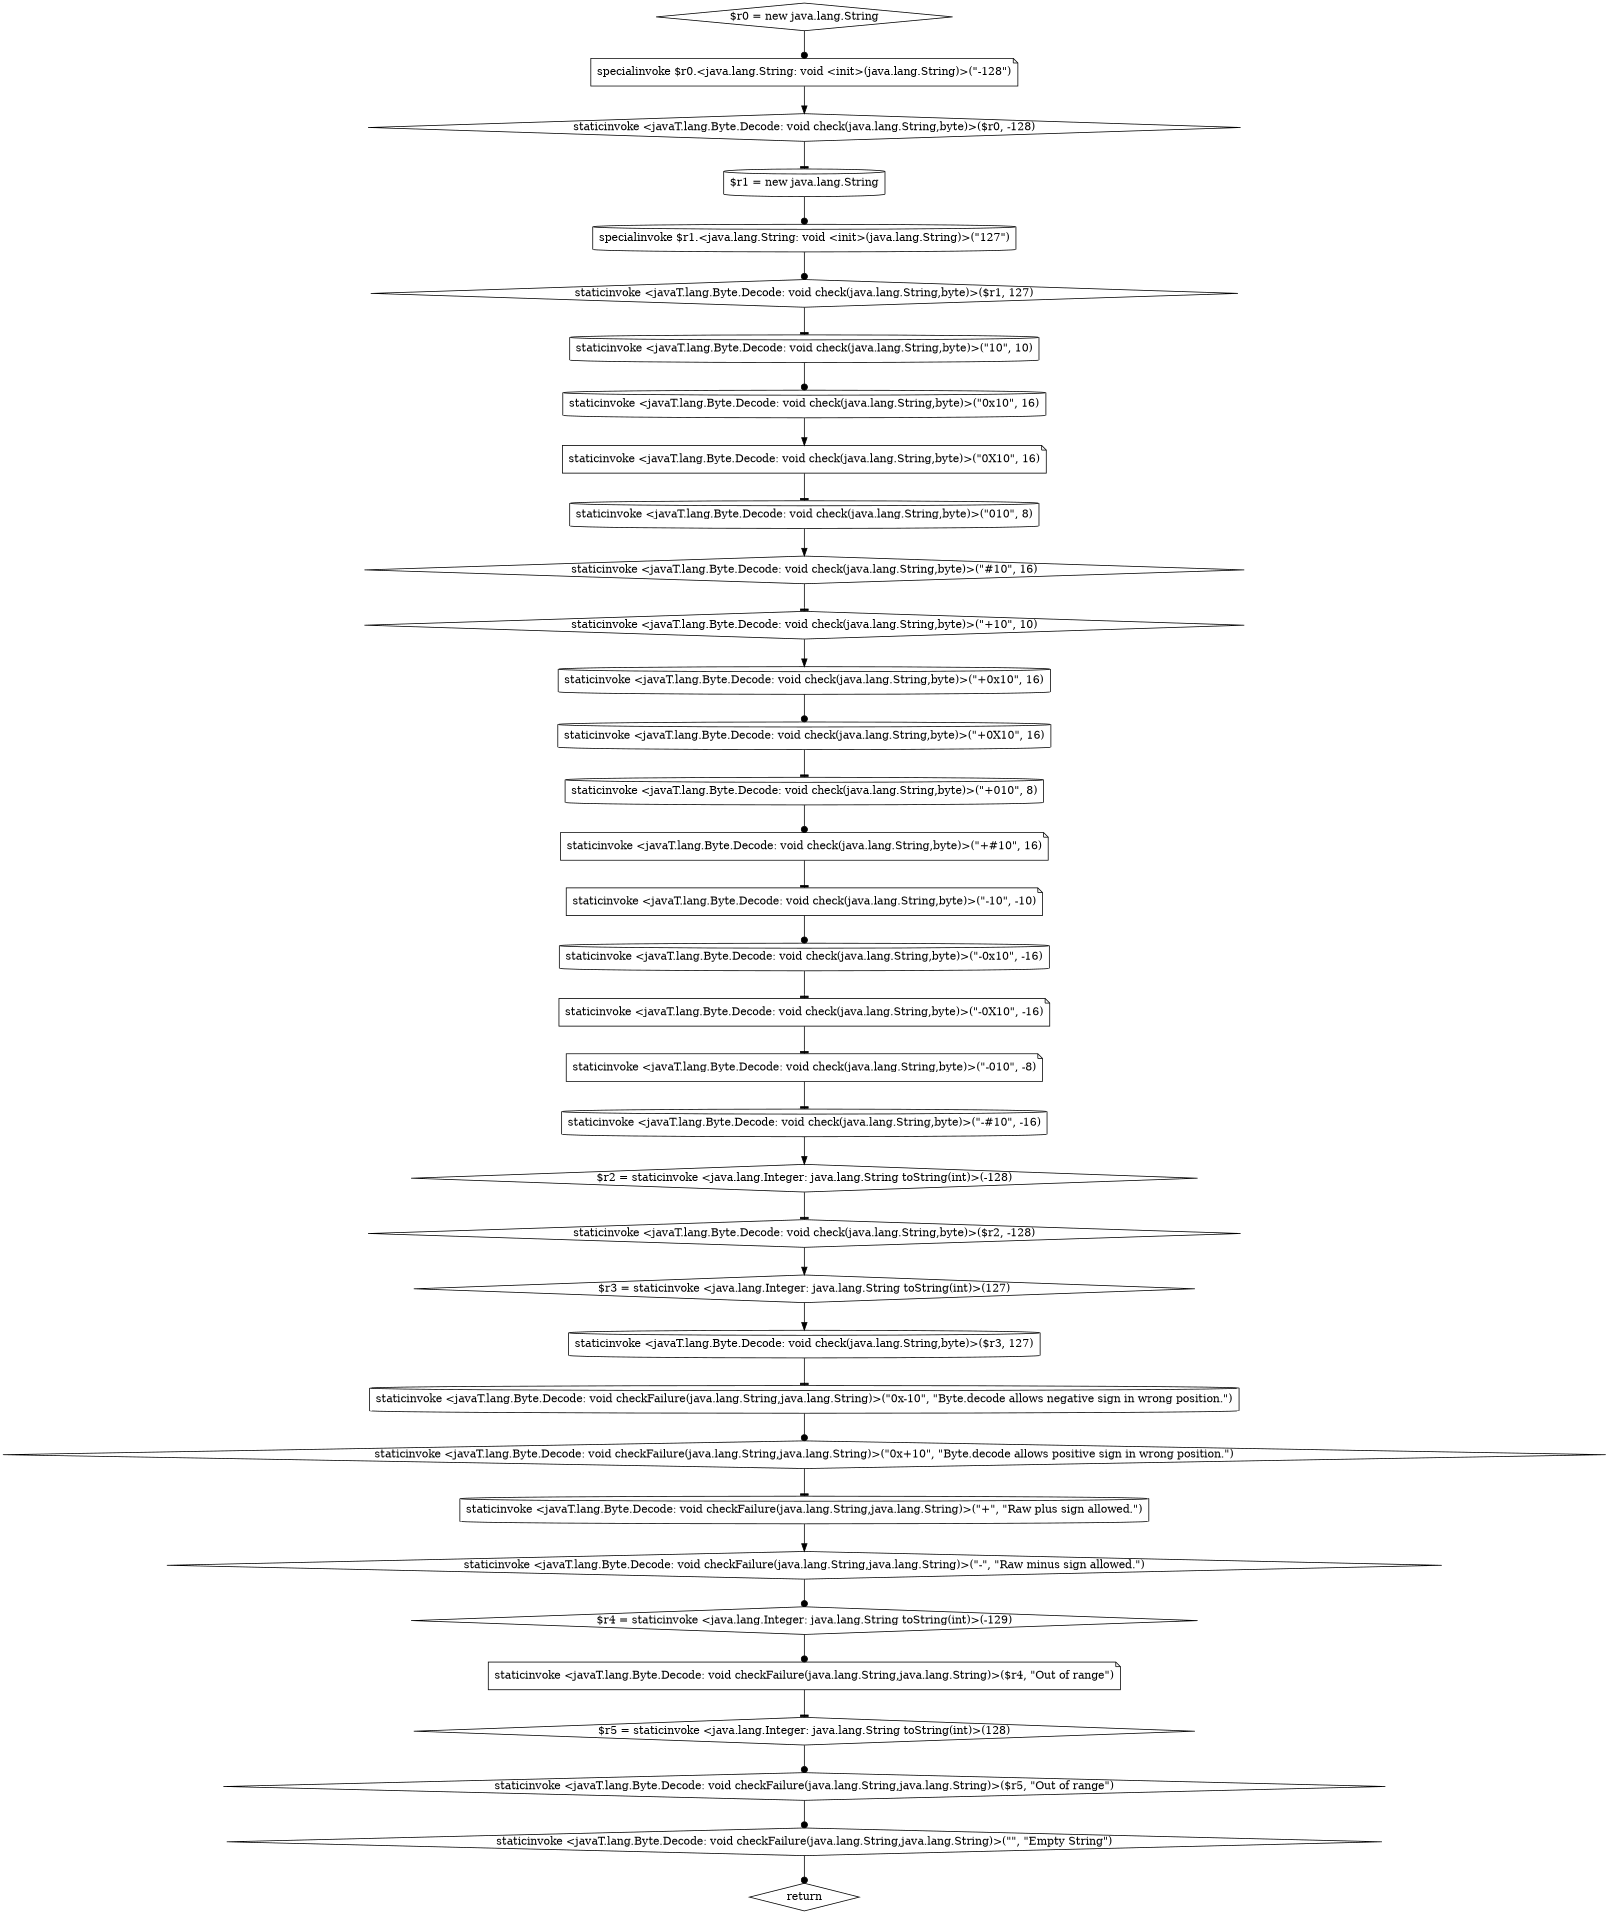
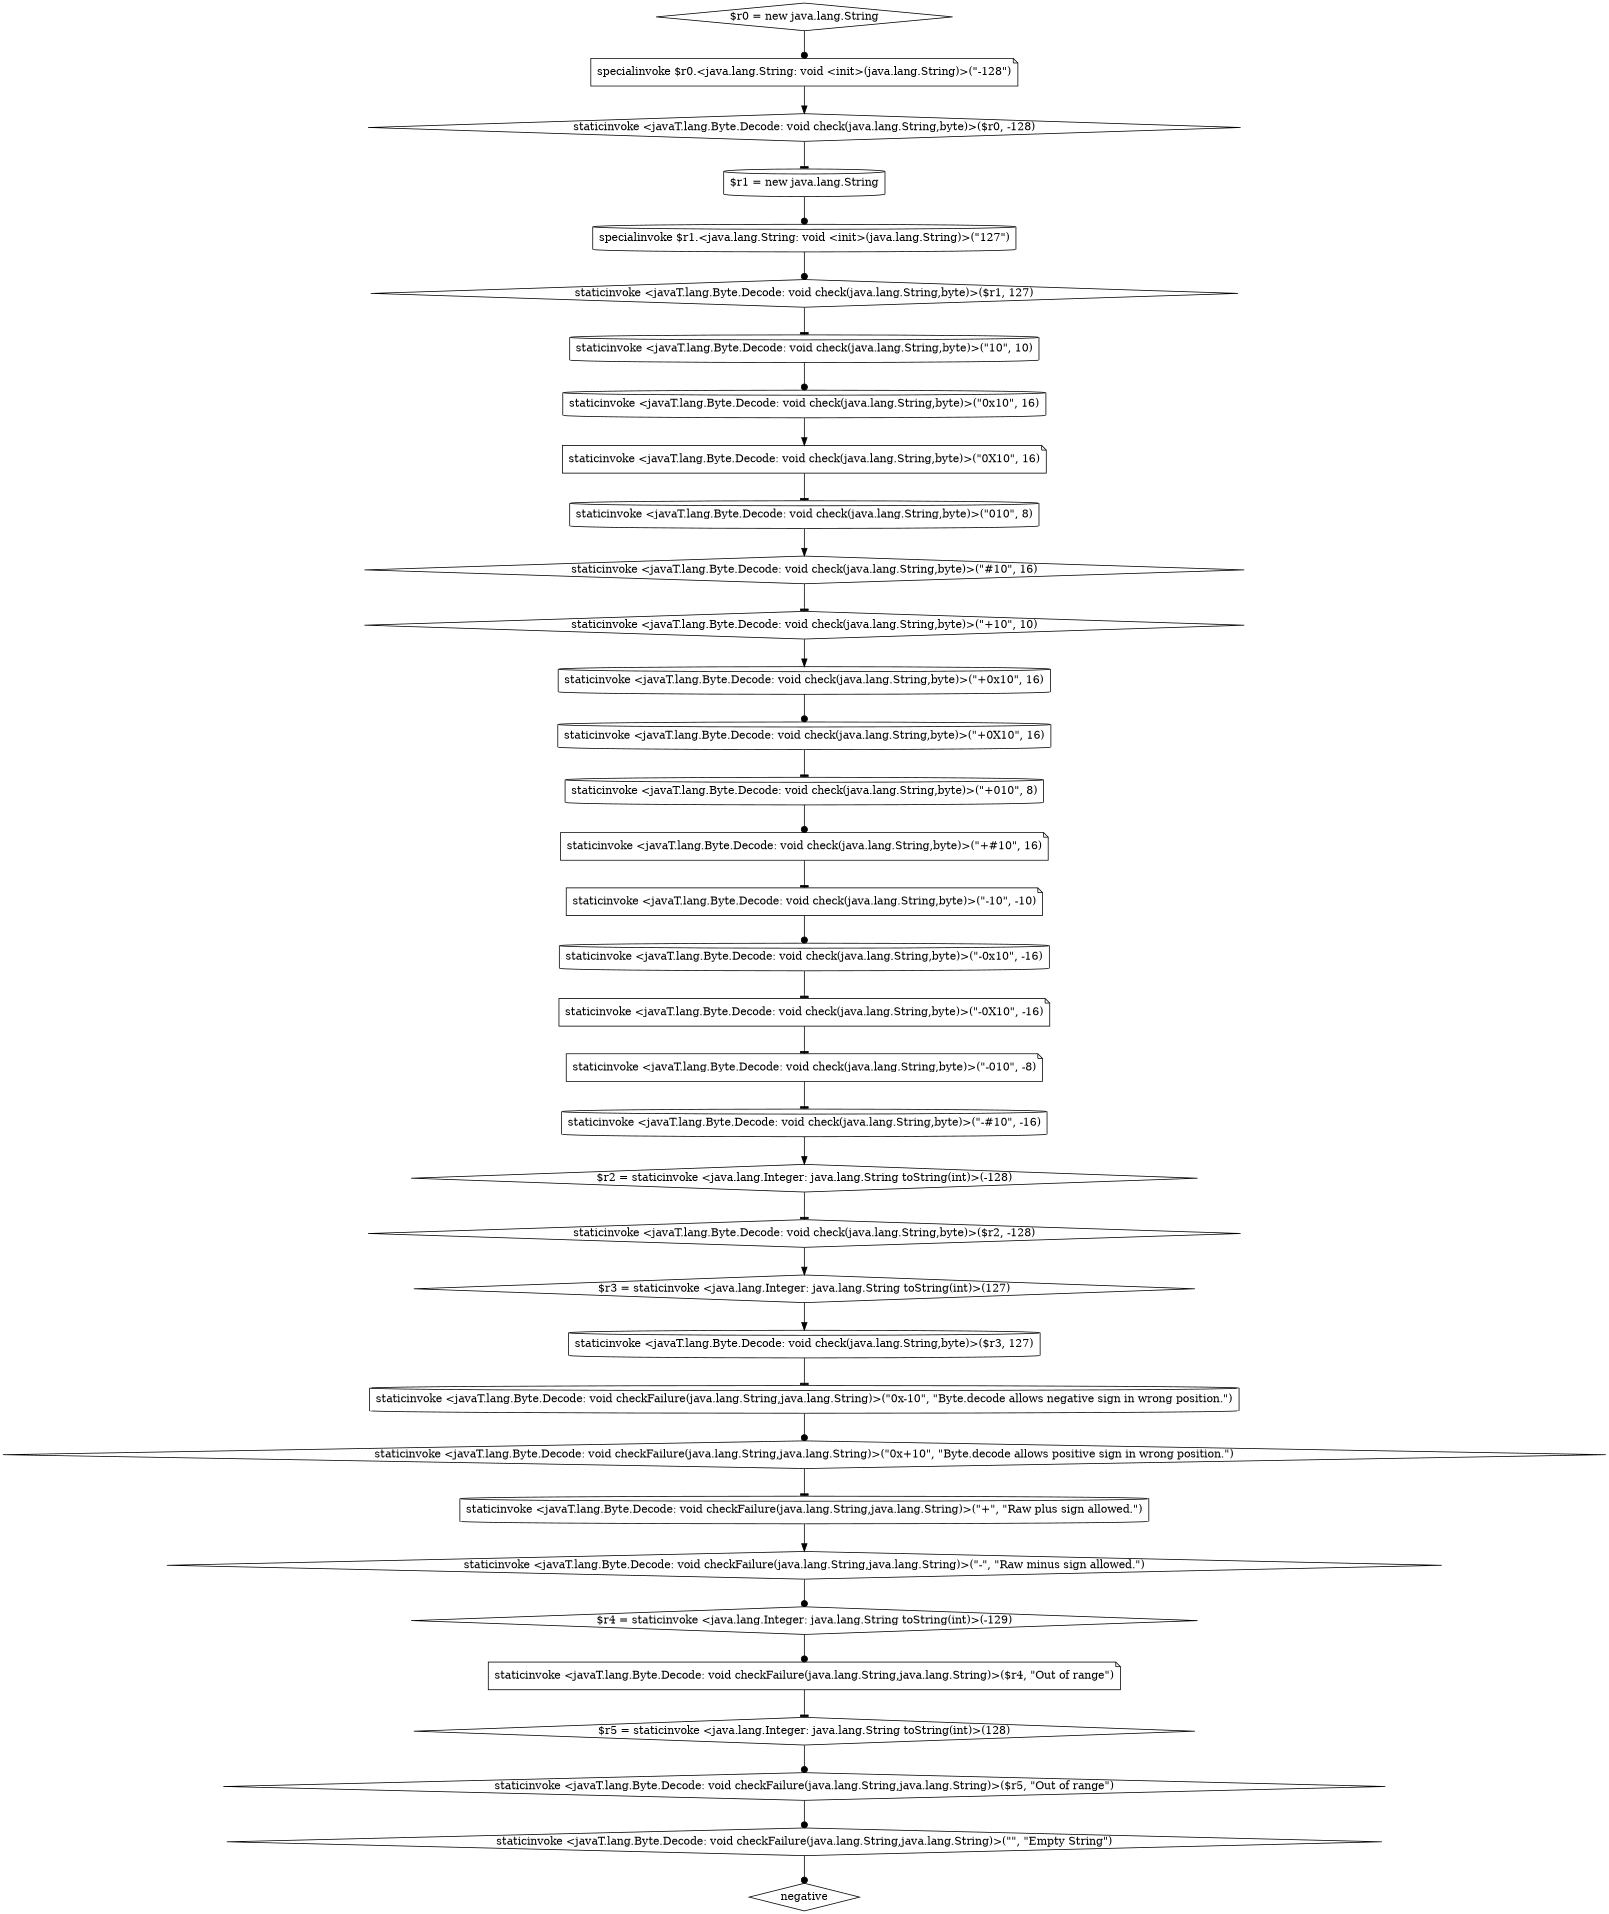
(804, 1897) -> (804, 1897)
